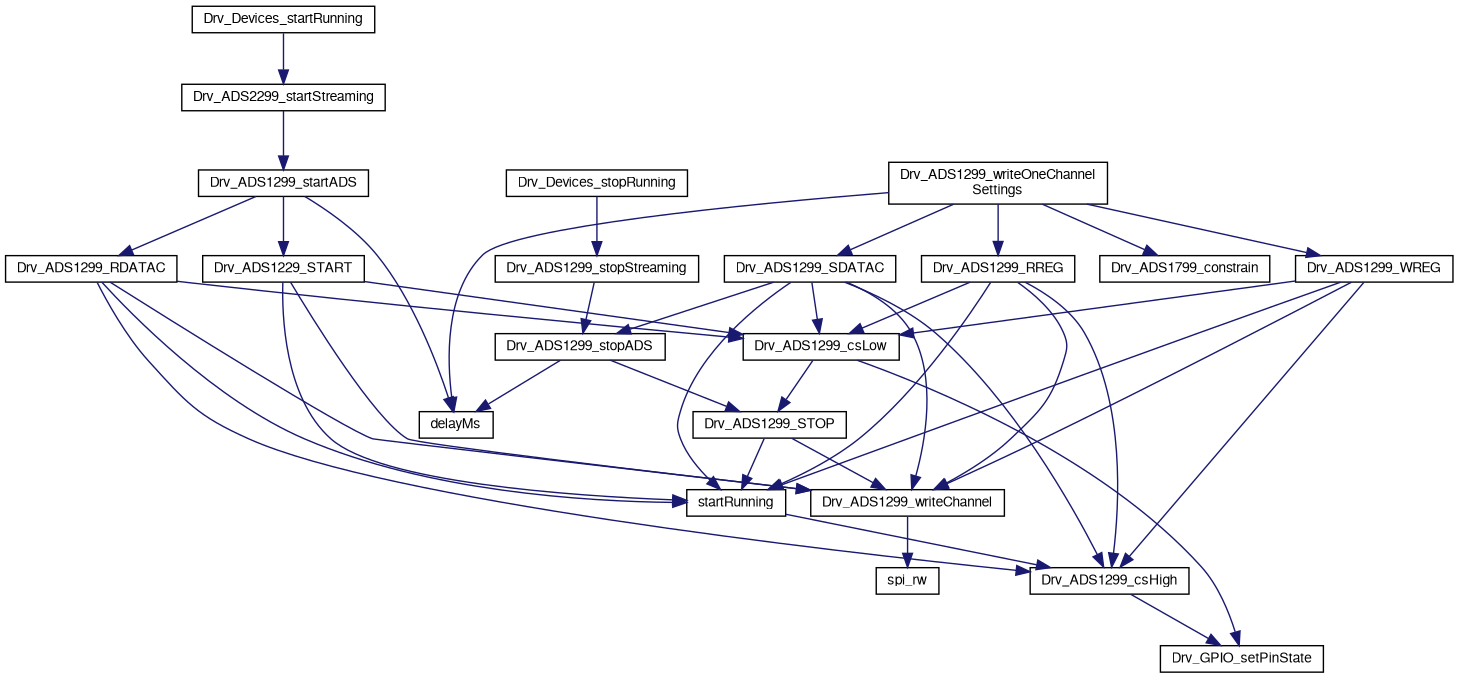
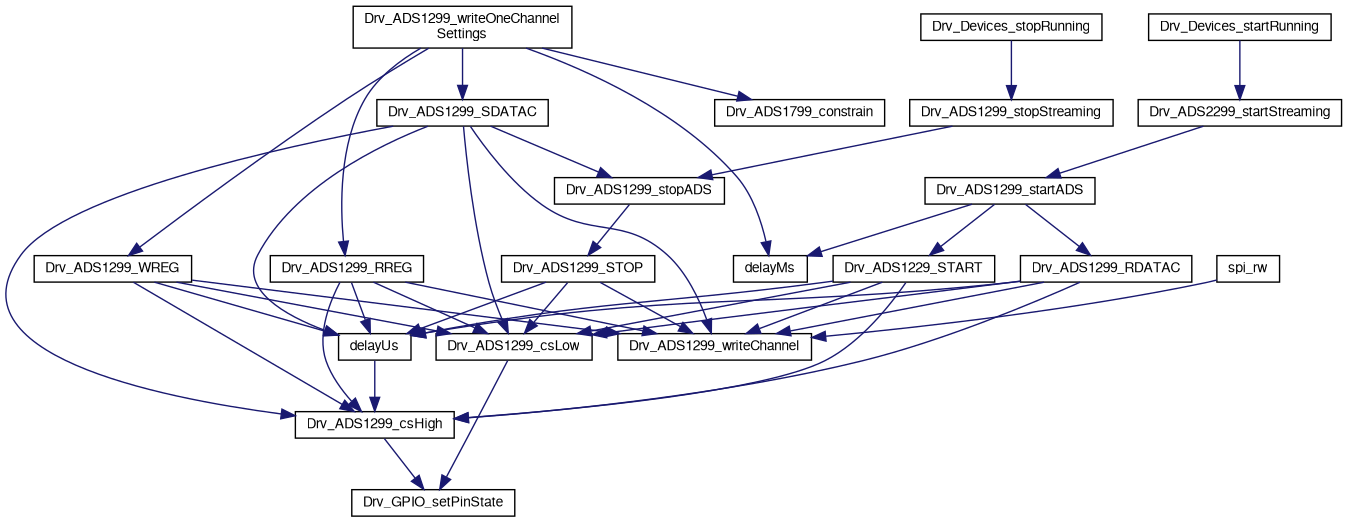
(799, 380) -> (551, 303)
(524, 382) -> none
none -> (705, 392)
(736, 503) -> (375, 347)
(908, 529) -> (1032, 312)
